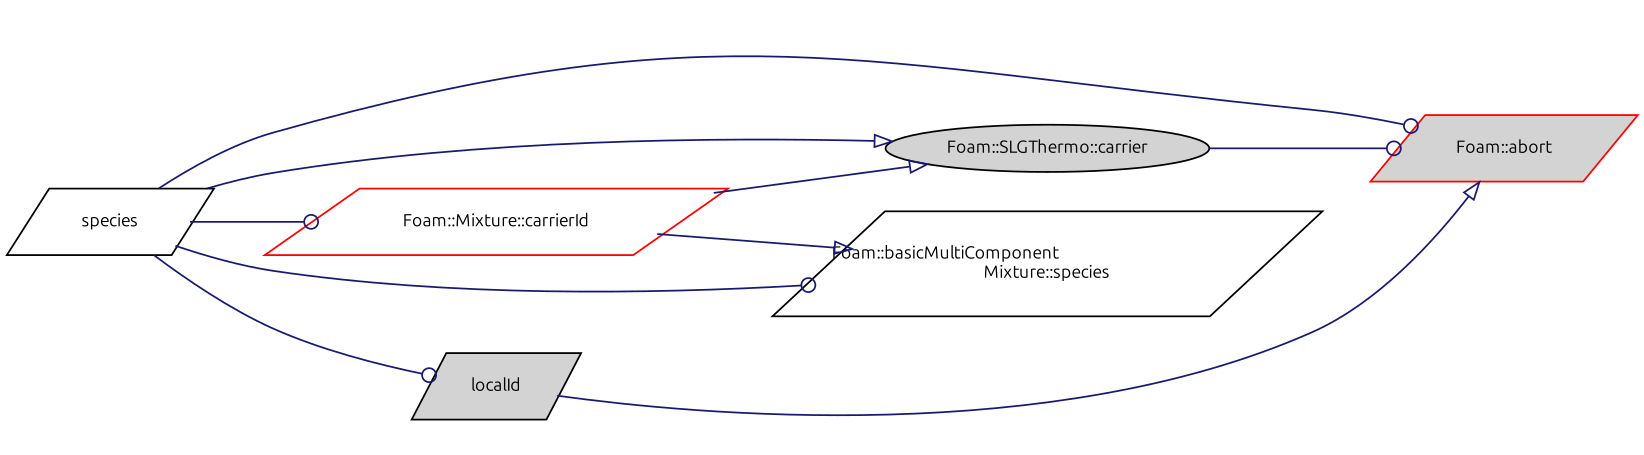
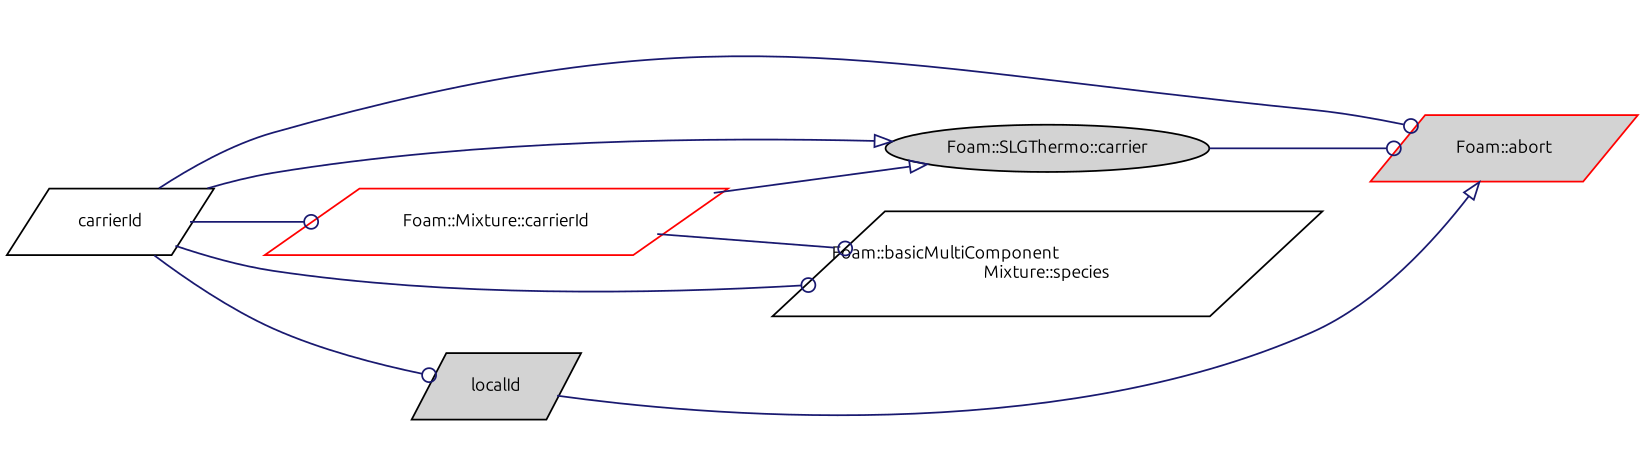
(110, 222) -> (110, 222)
(746, 241) -> (746, 241)
